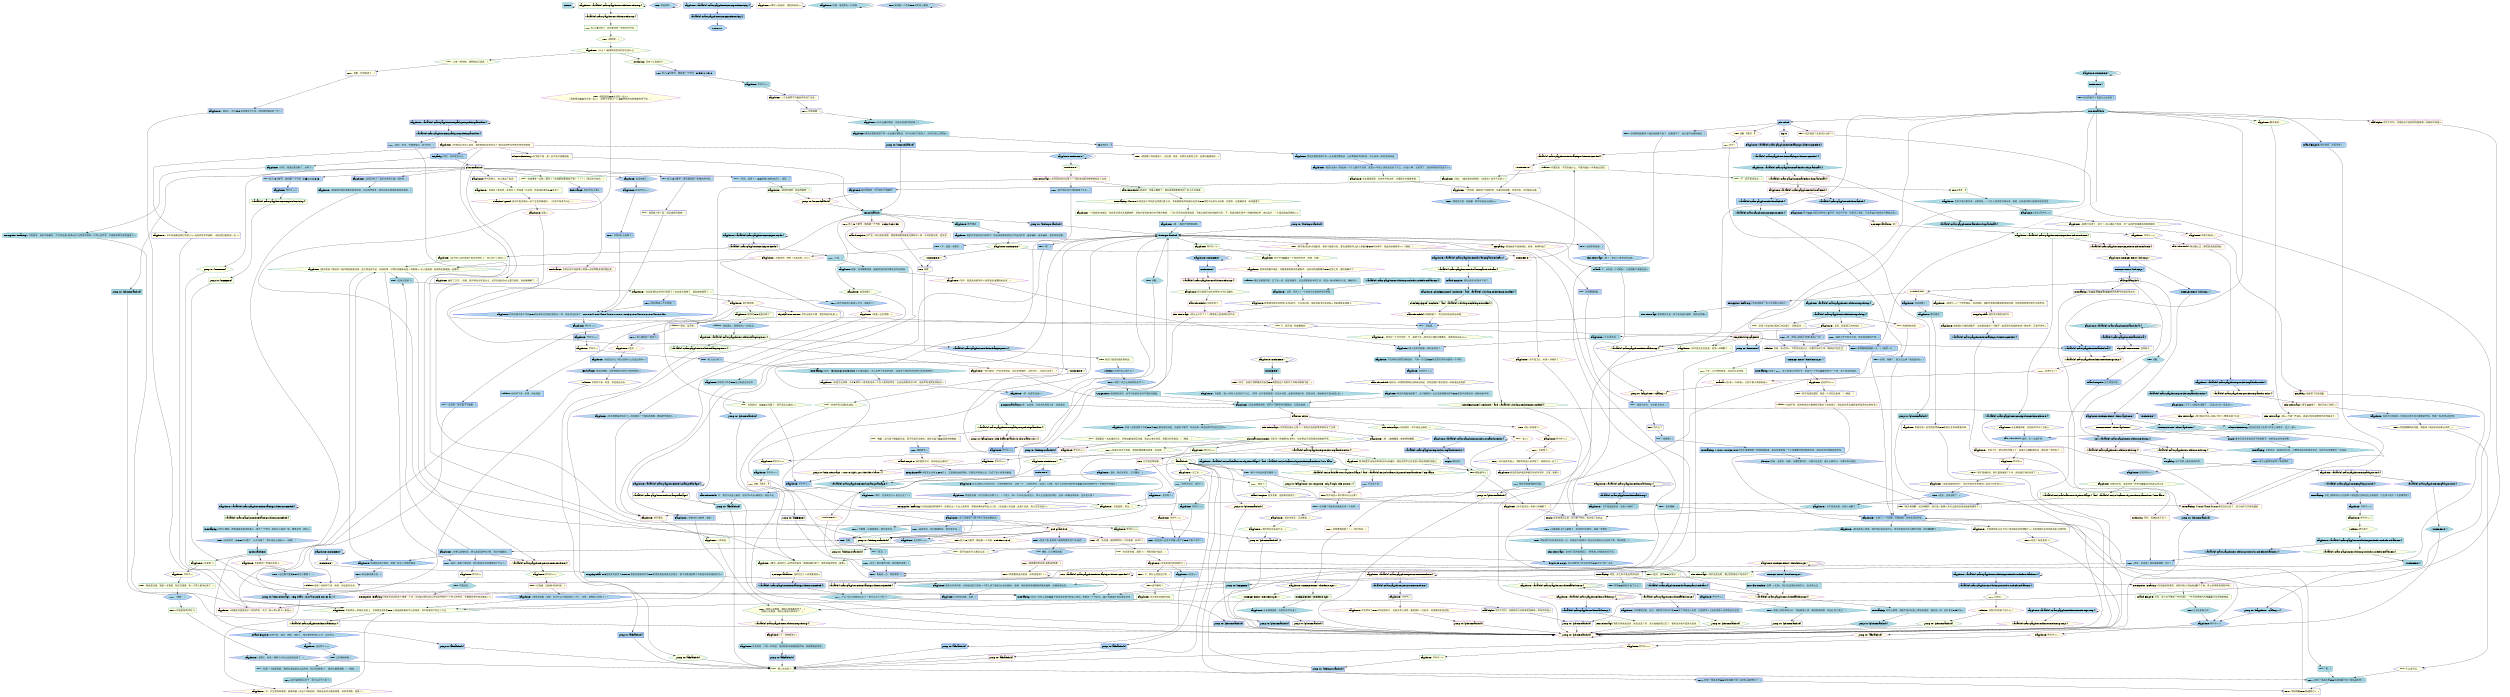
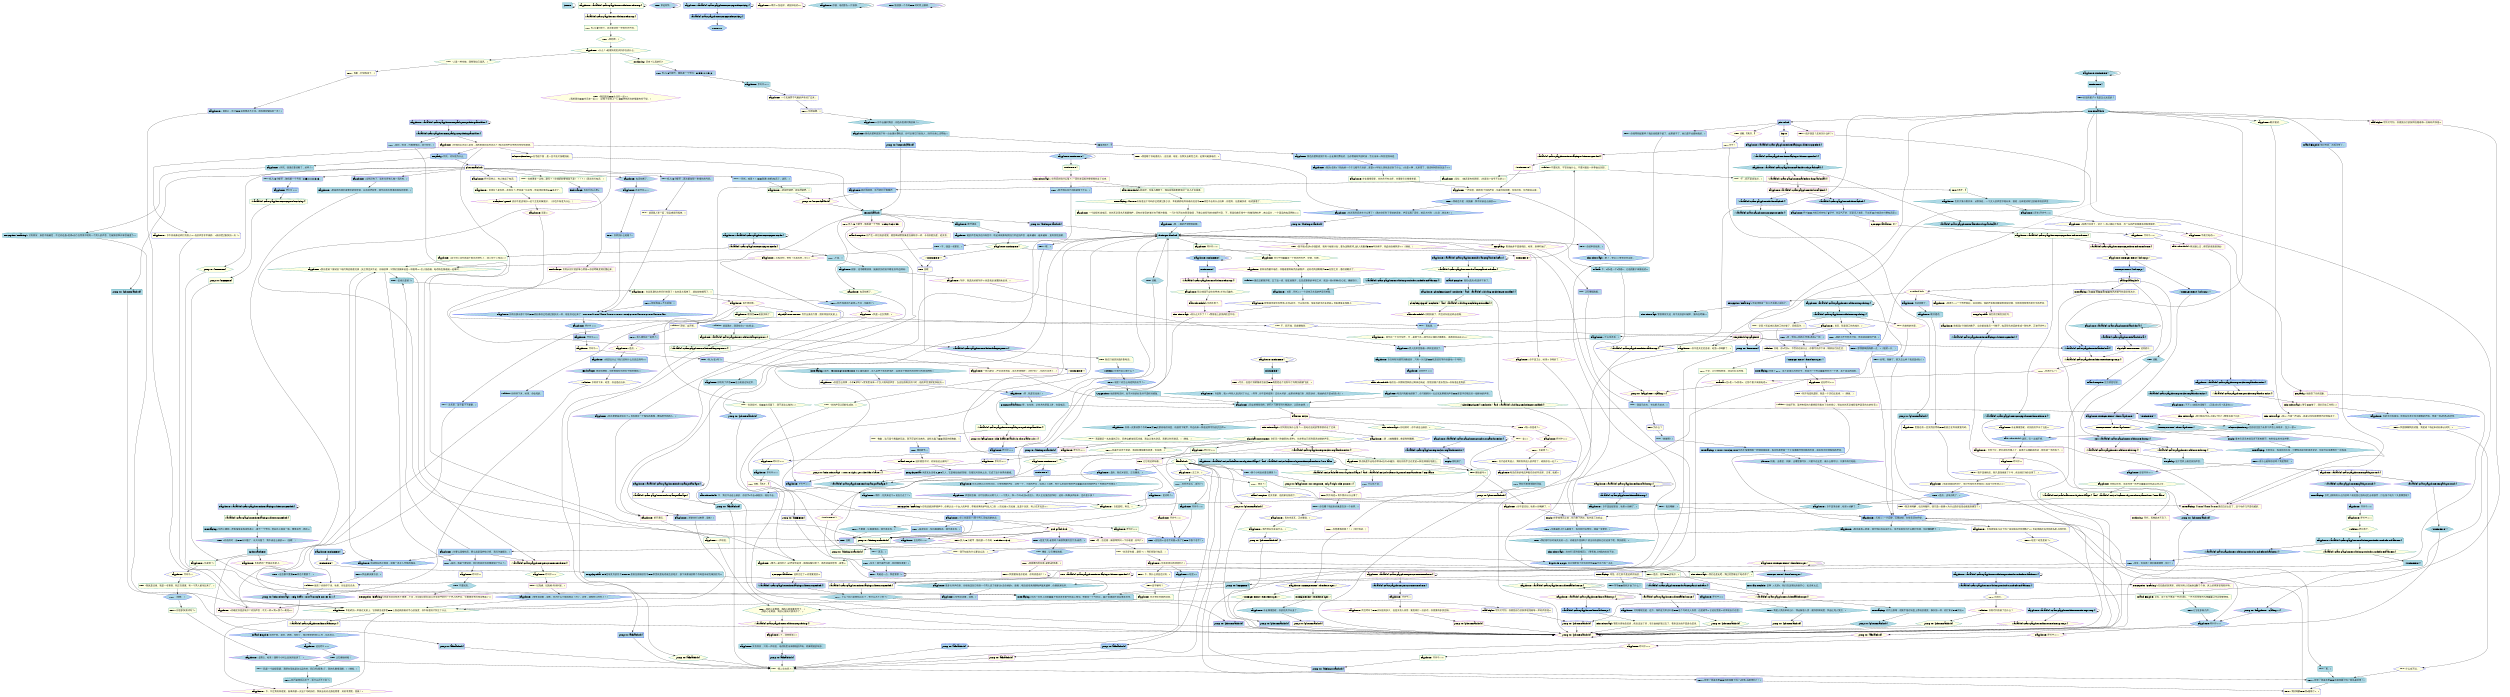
none -> (1394, 213)
(487, 281) -> none
